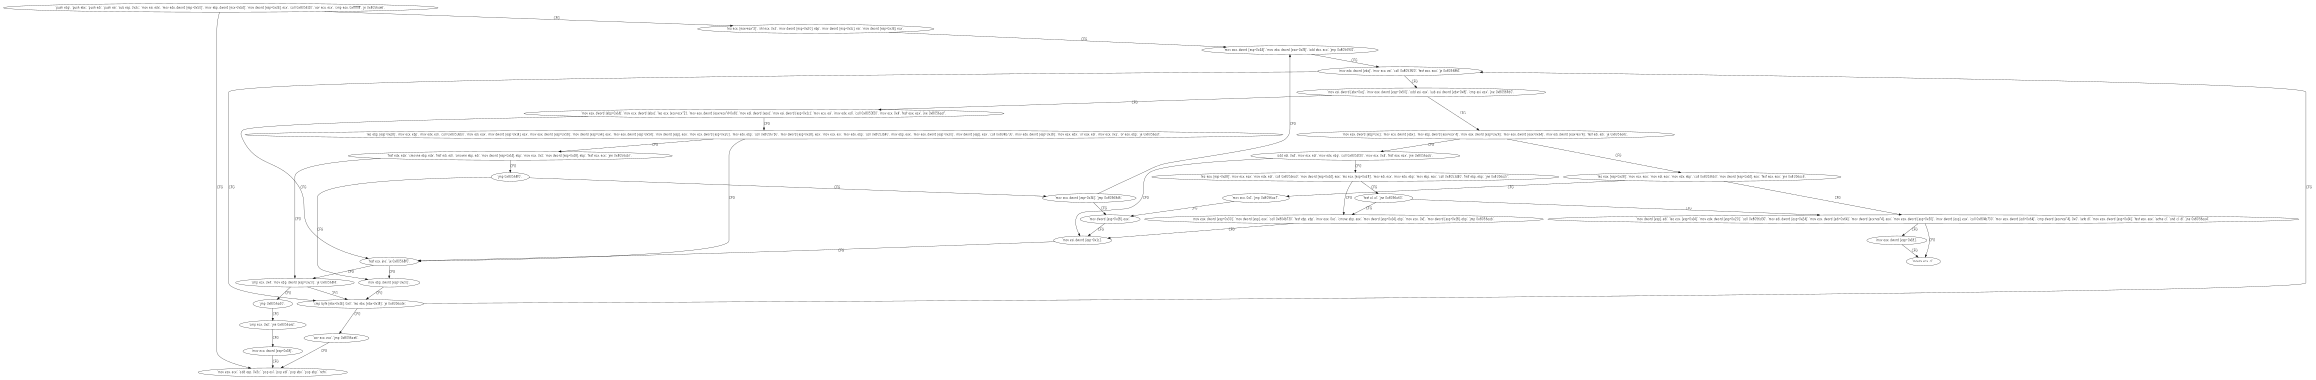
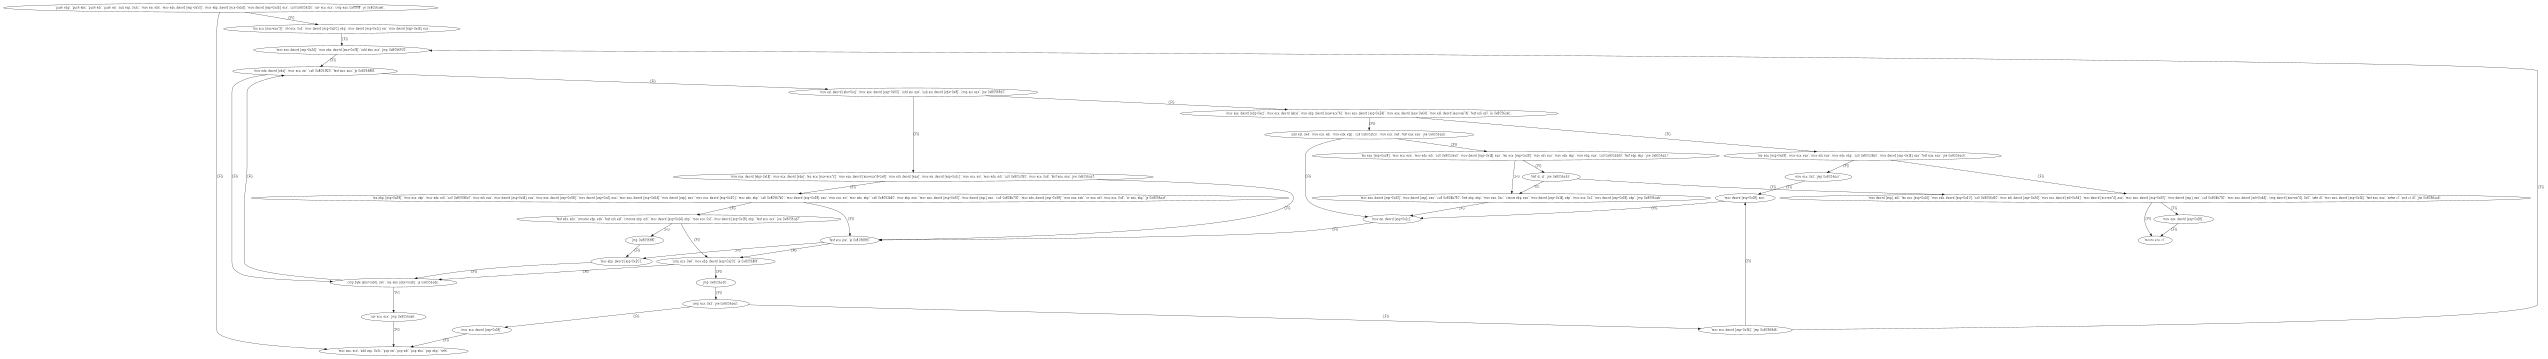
(786, 187) -> (1223, 317)
